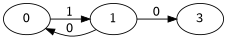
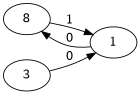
(27, 19) -> (27, 19)
(152, 19) -> (69, 65)
